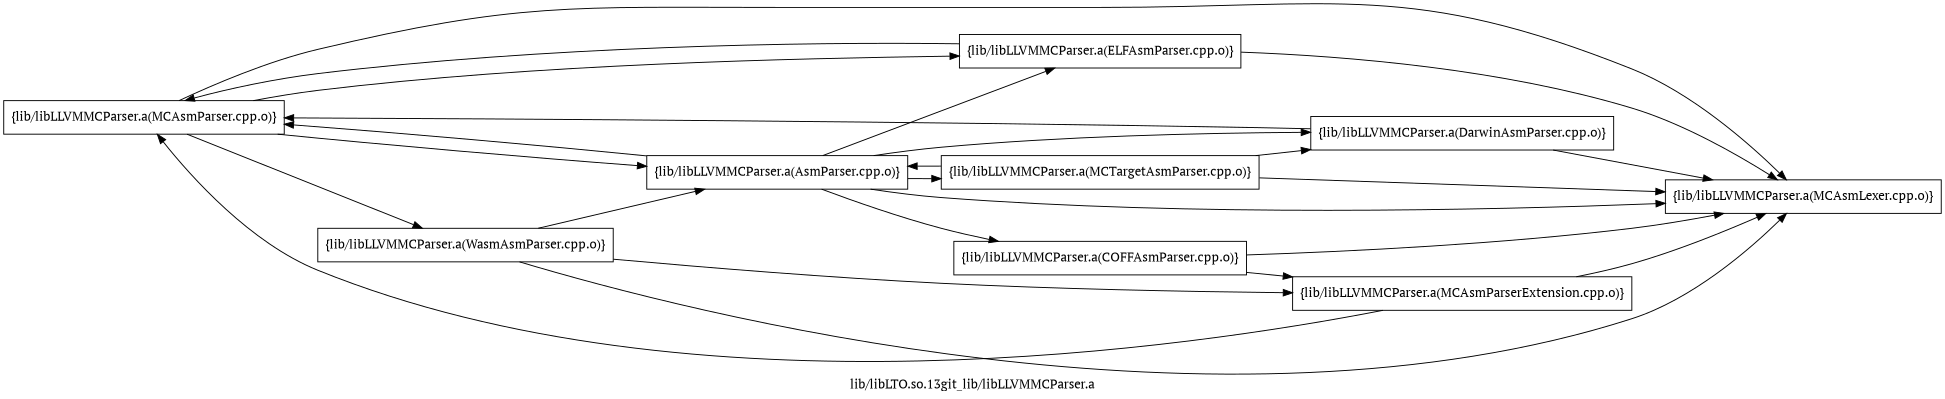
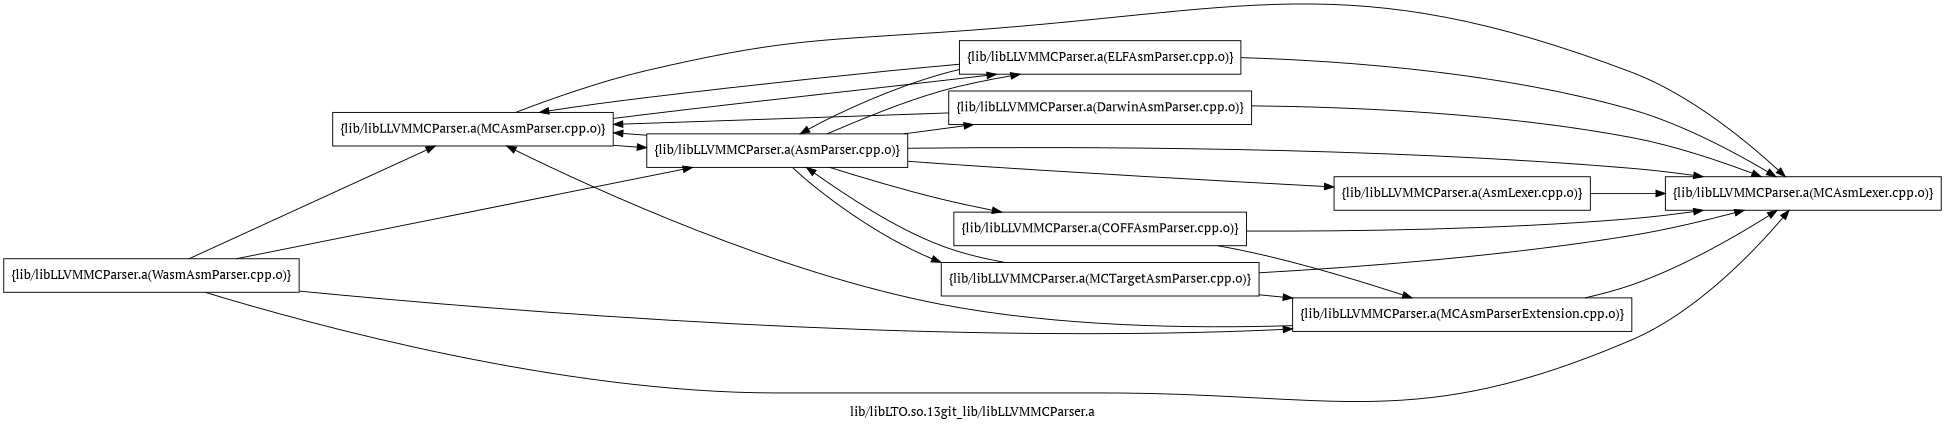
none -> (882, 95)
(1278, 153) -> (1271, 296)
(300, 179) -> (308, 204)
none -> (1462, 193)
